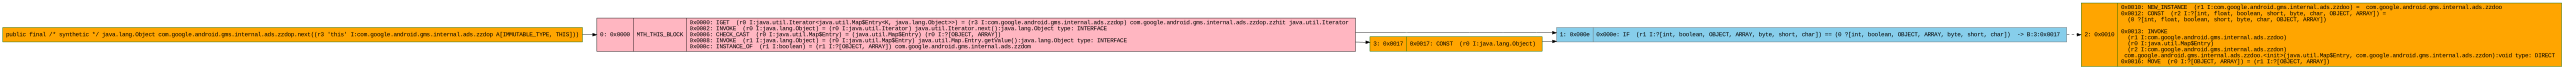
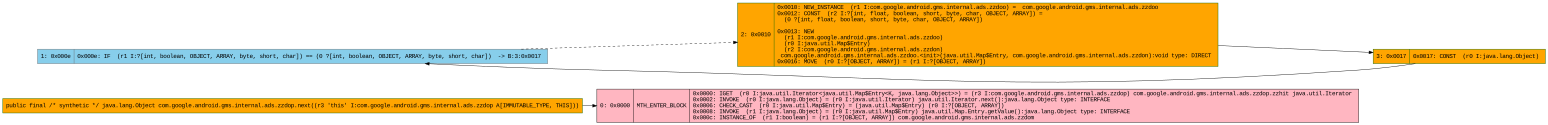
(2148, 32) -> (799, 32)
(1454, 33) -> none
(660, 35) -> (661, 106)
(1361, 42) -> (1294, 49)
